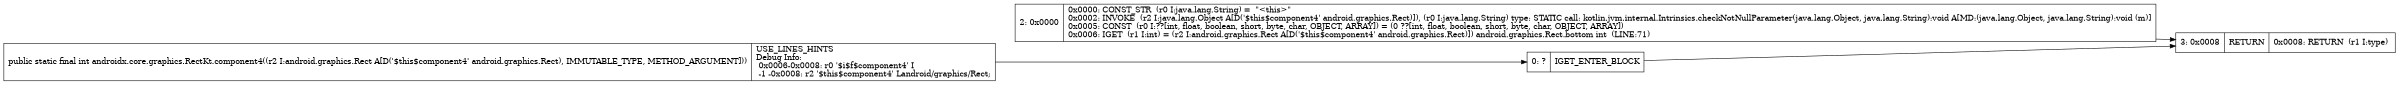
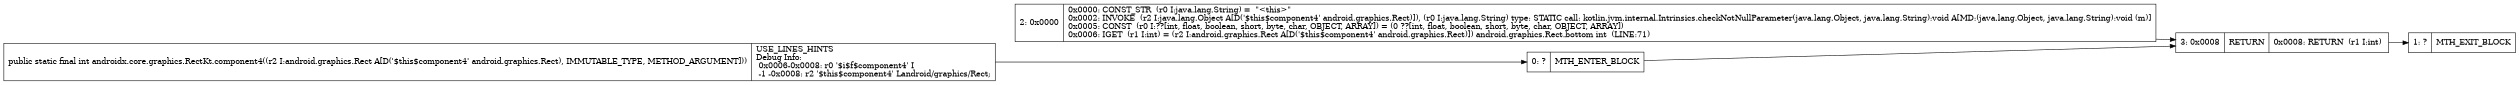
(2332, 42) -> (2329, 42)
none -> (2462, 43)
(1597, 62) -> (1597, 62)
